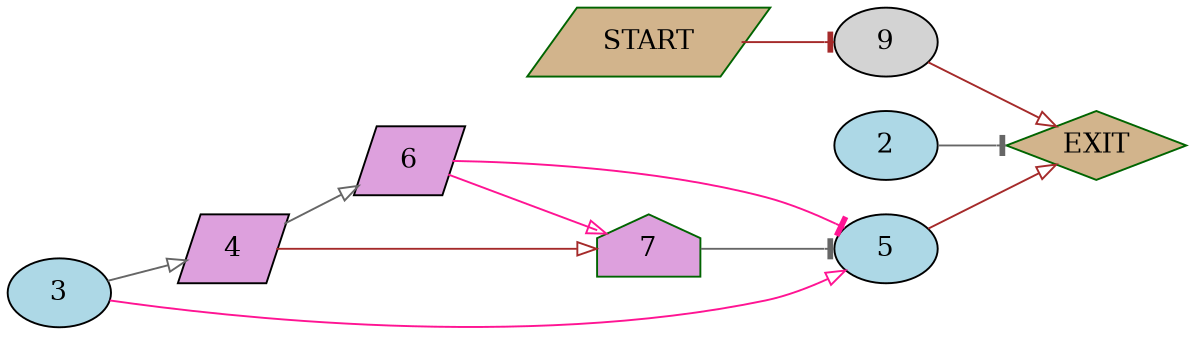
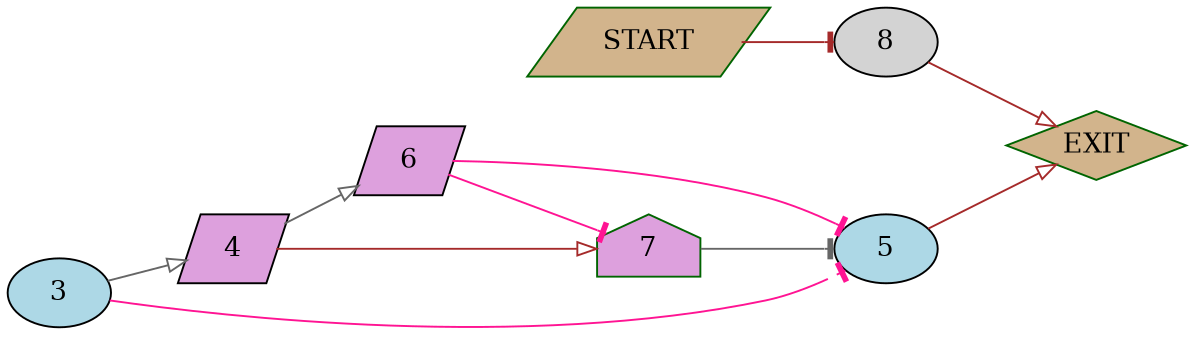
(886, 42) -> (886, 42)
(886, 145) -> none
(523, 202) -> (523, 202)
(471, 327) -> (471, 327)
